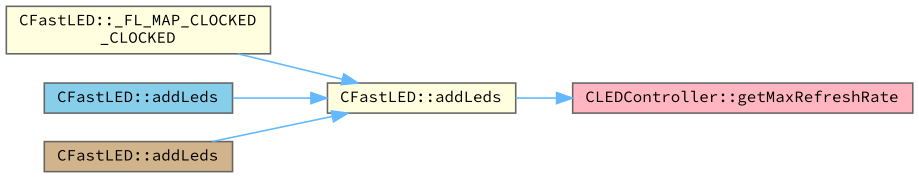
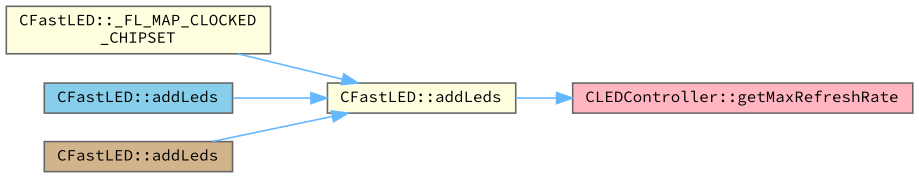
(138, 30) -> (138, 30)
